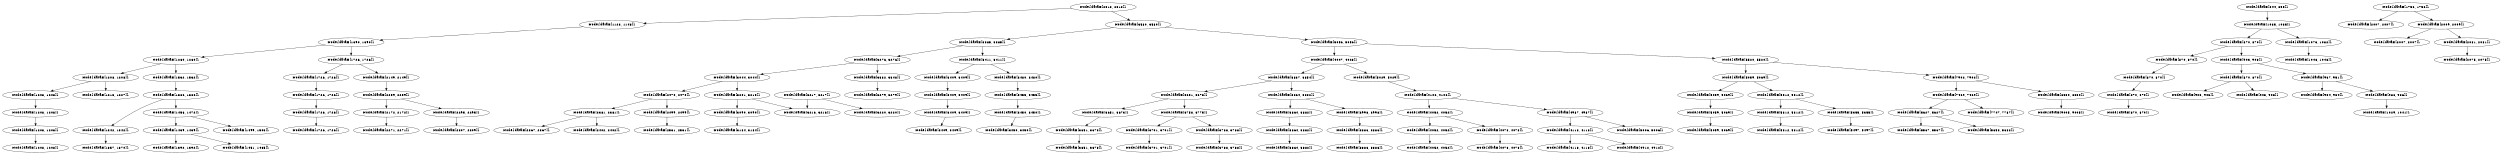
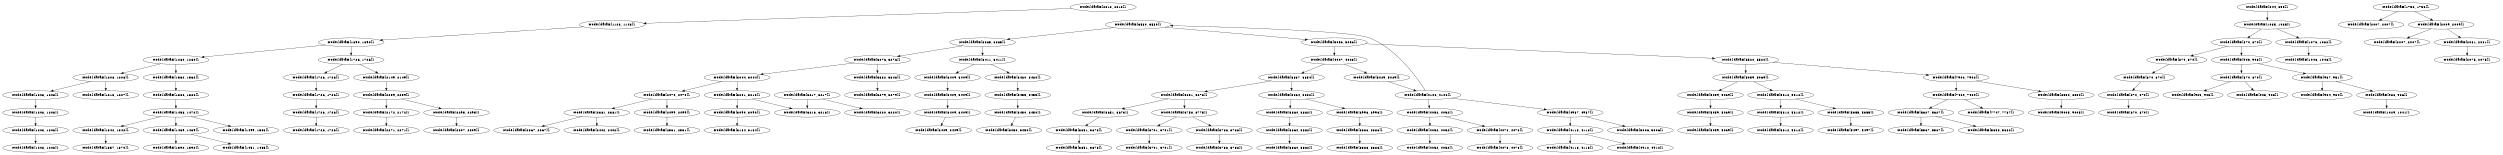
(1120, 15) -> (1310, 31)
(138, 110) -> (142, 121)
